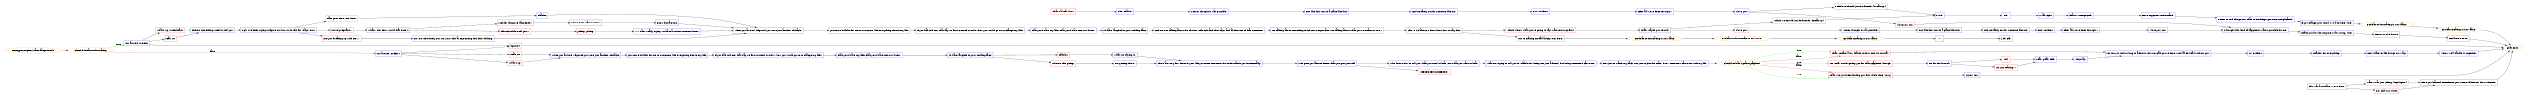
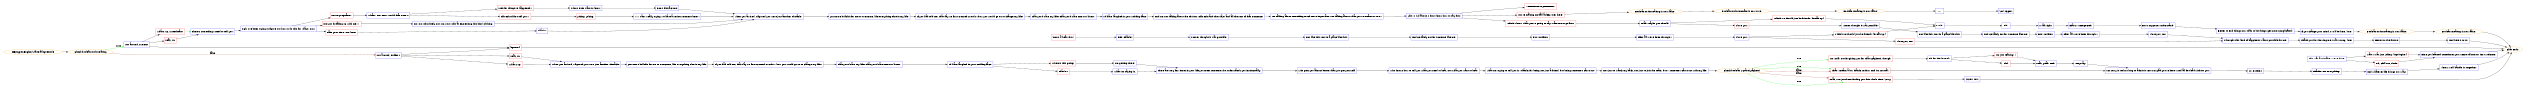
(1063, 12) -> (1063, 37)
(2006, 39) -> (2006, 11)
(1386, 68) -> (1491, 10)
